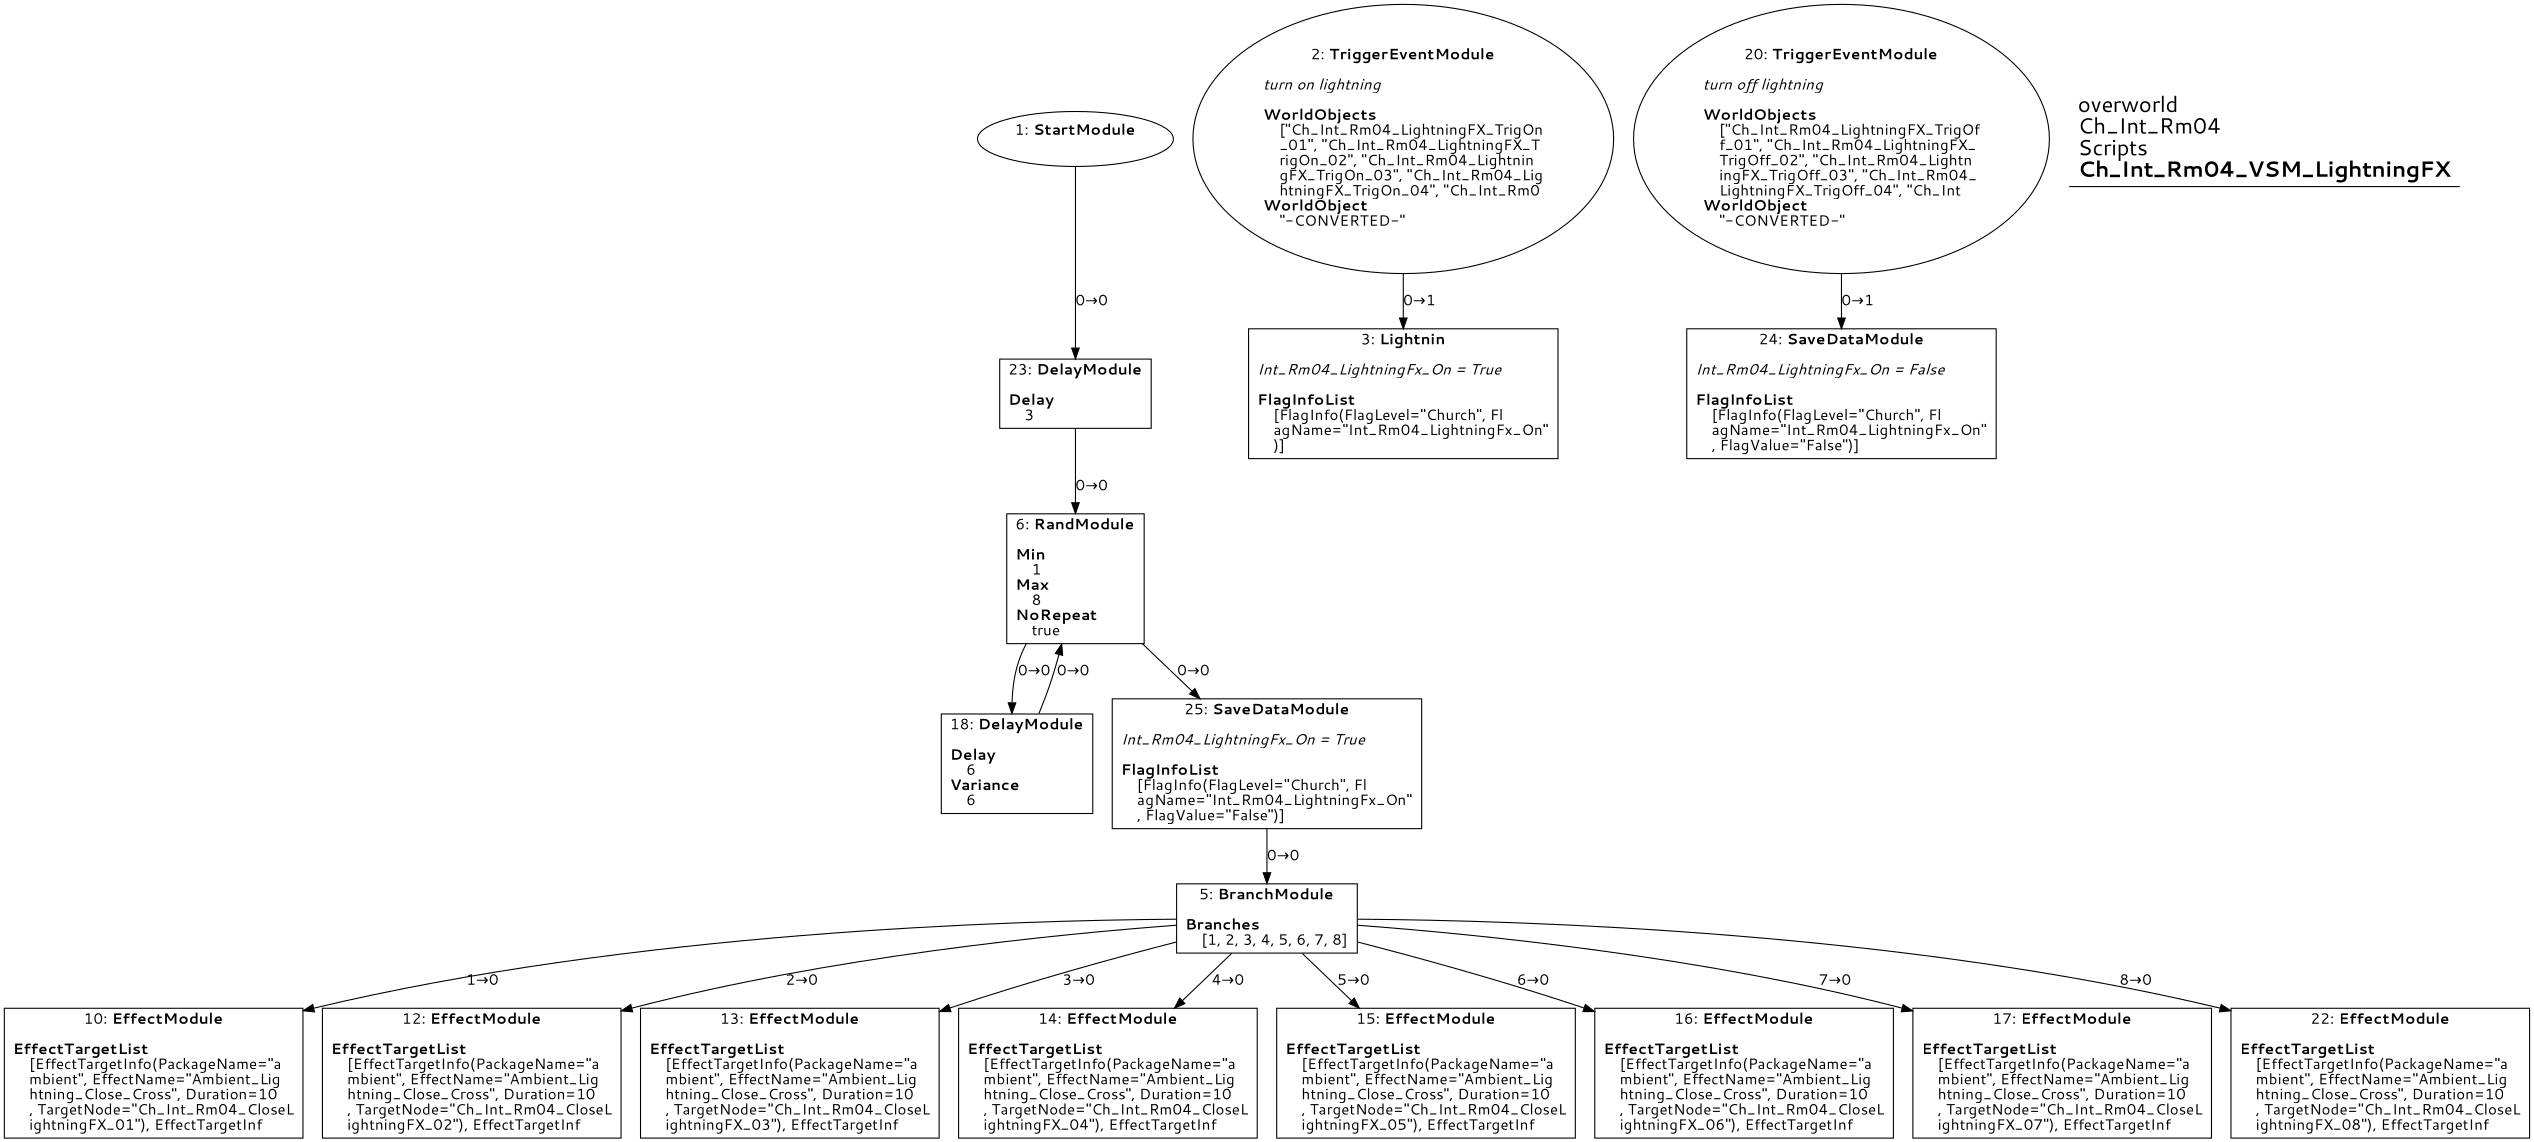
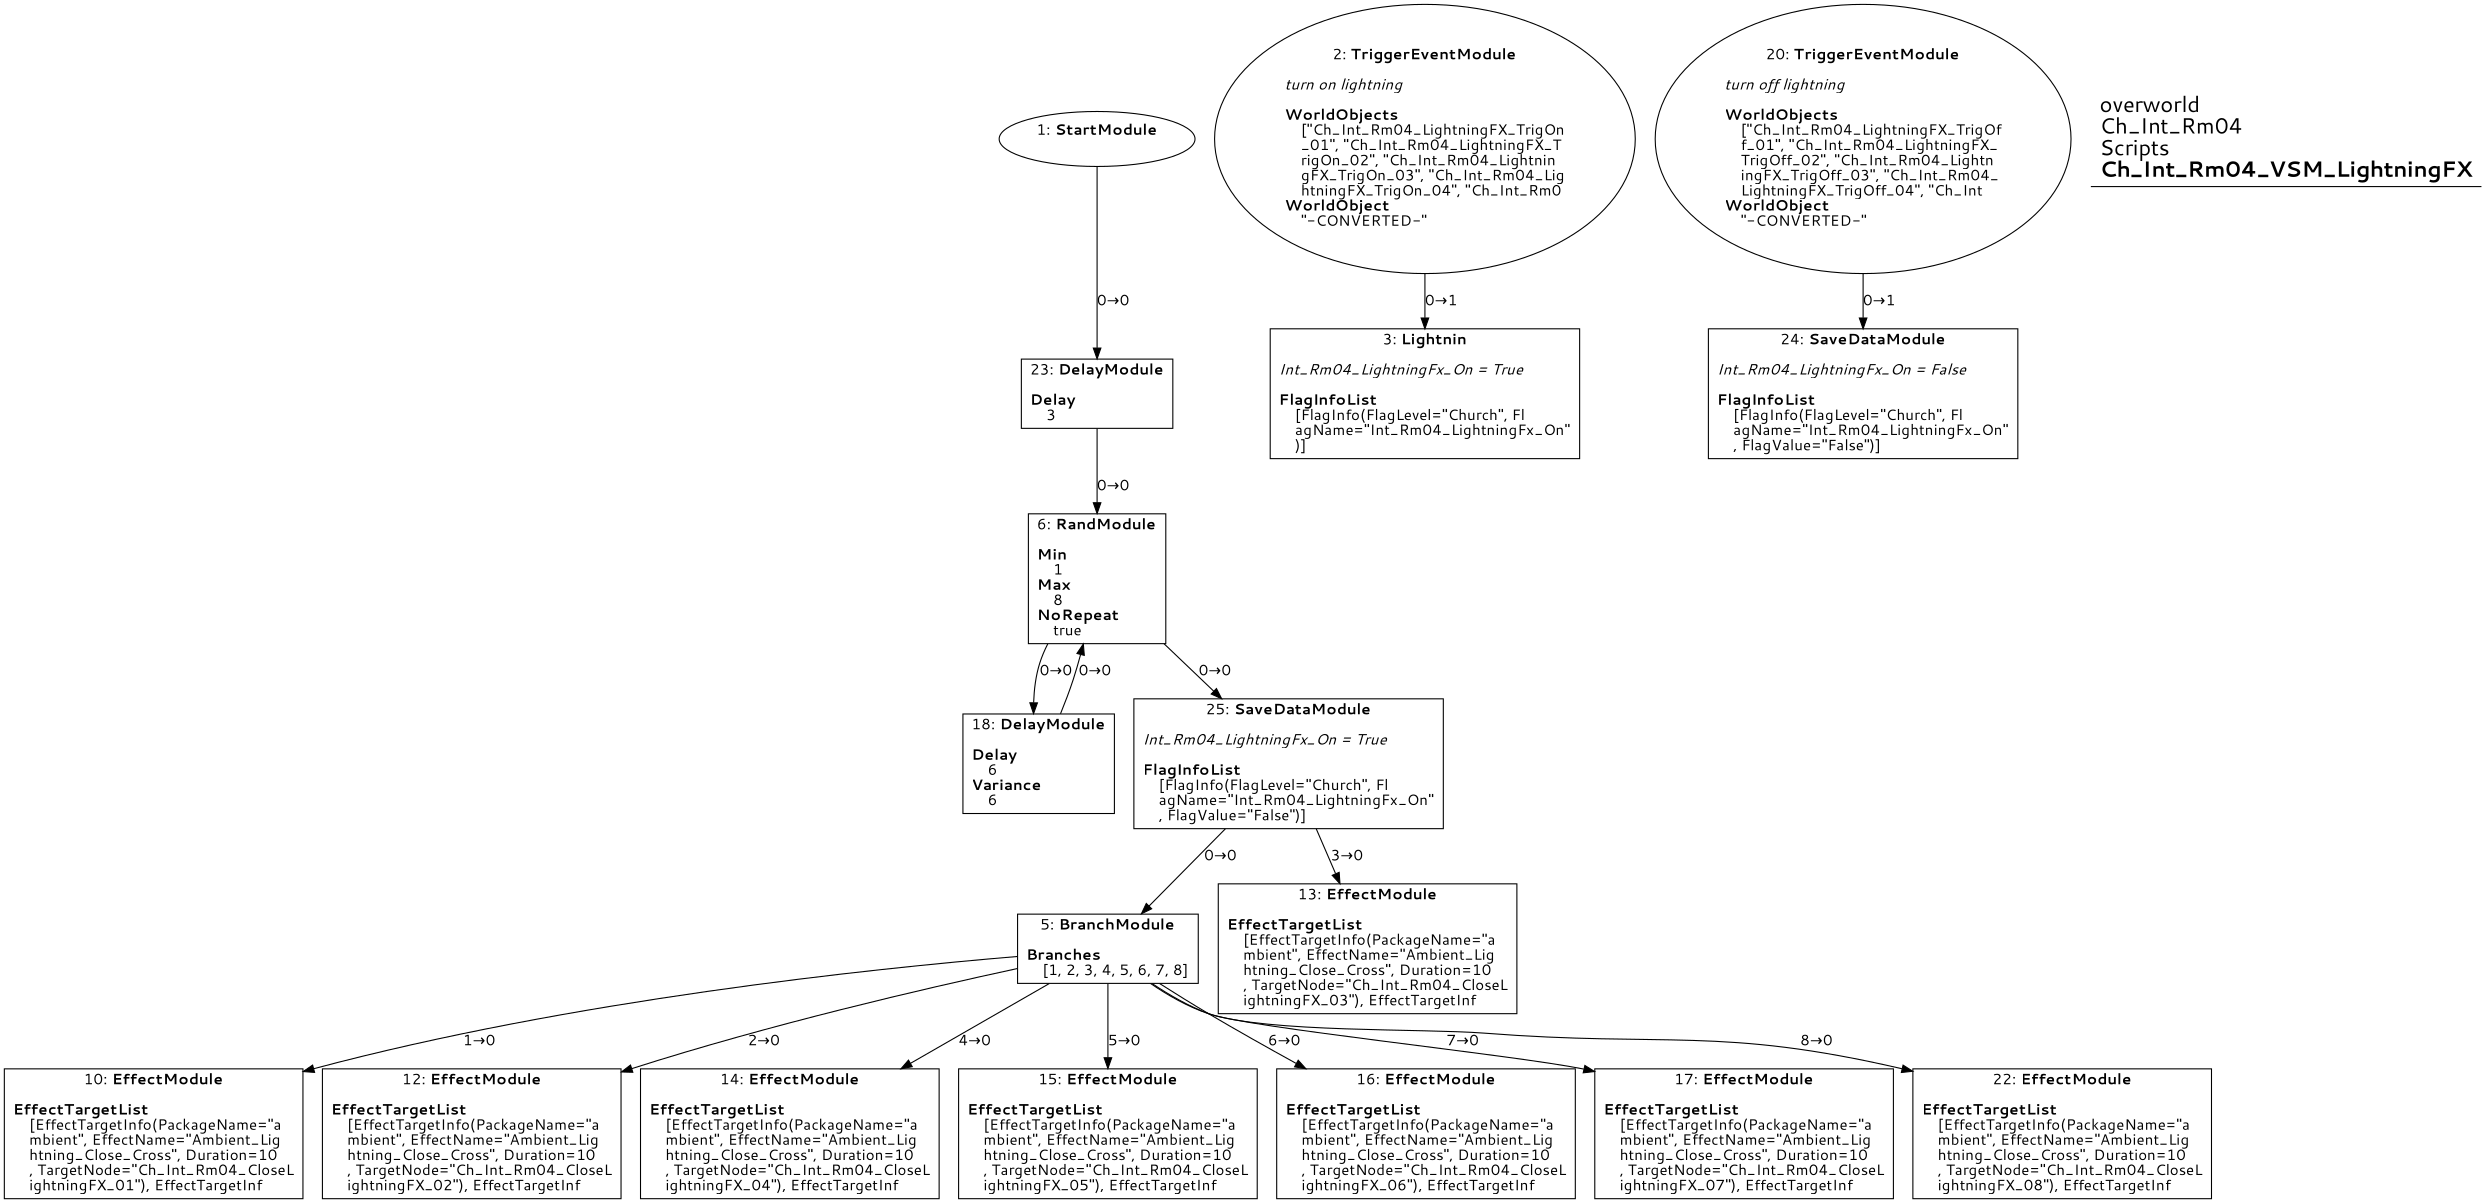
(1063, 973) -> (1326, 851)
